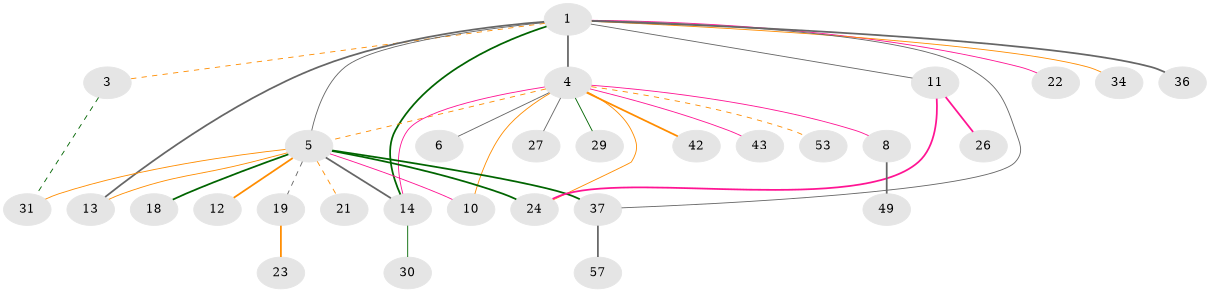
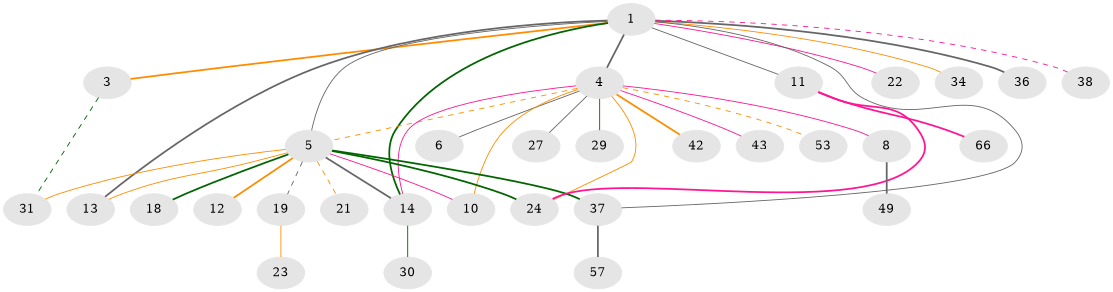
(338, 51) -> (333, 54)
none -> (1086, 83)
(984, 146) -> (984, 146)
(281, 241) -> (281, 241)
